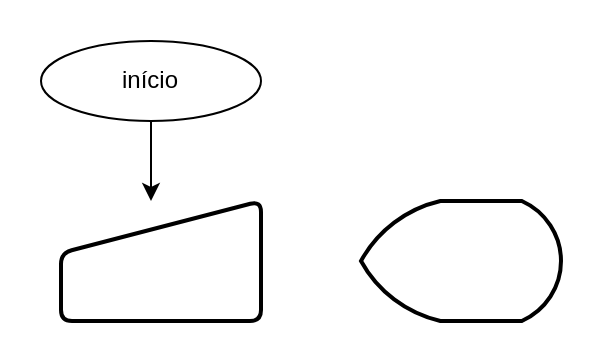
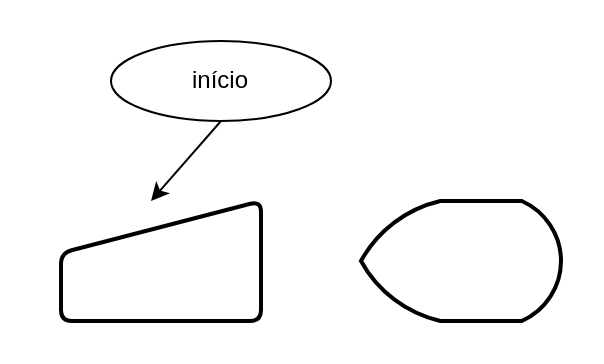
(151, 81) -> (221, 81)
